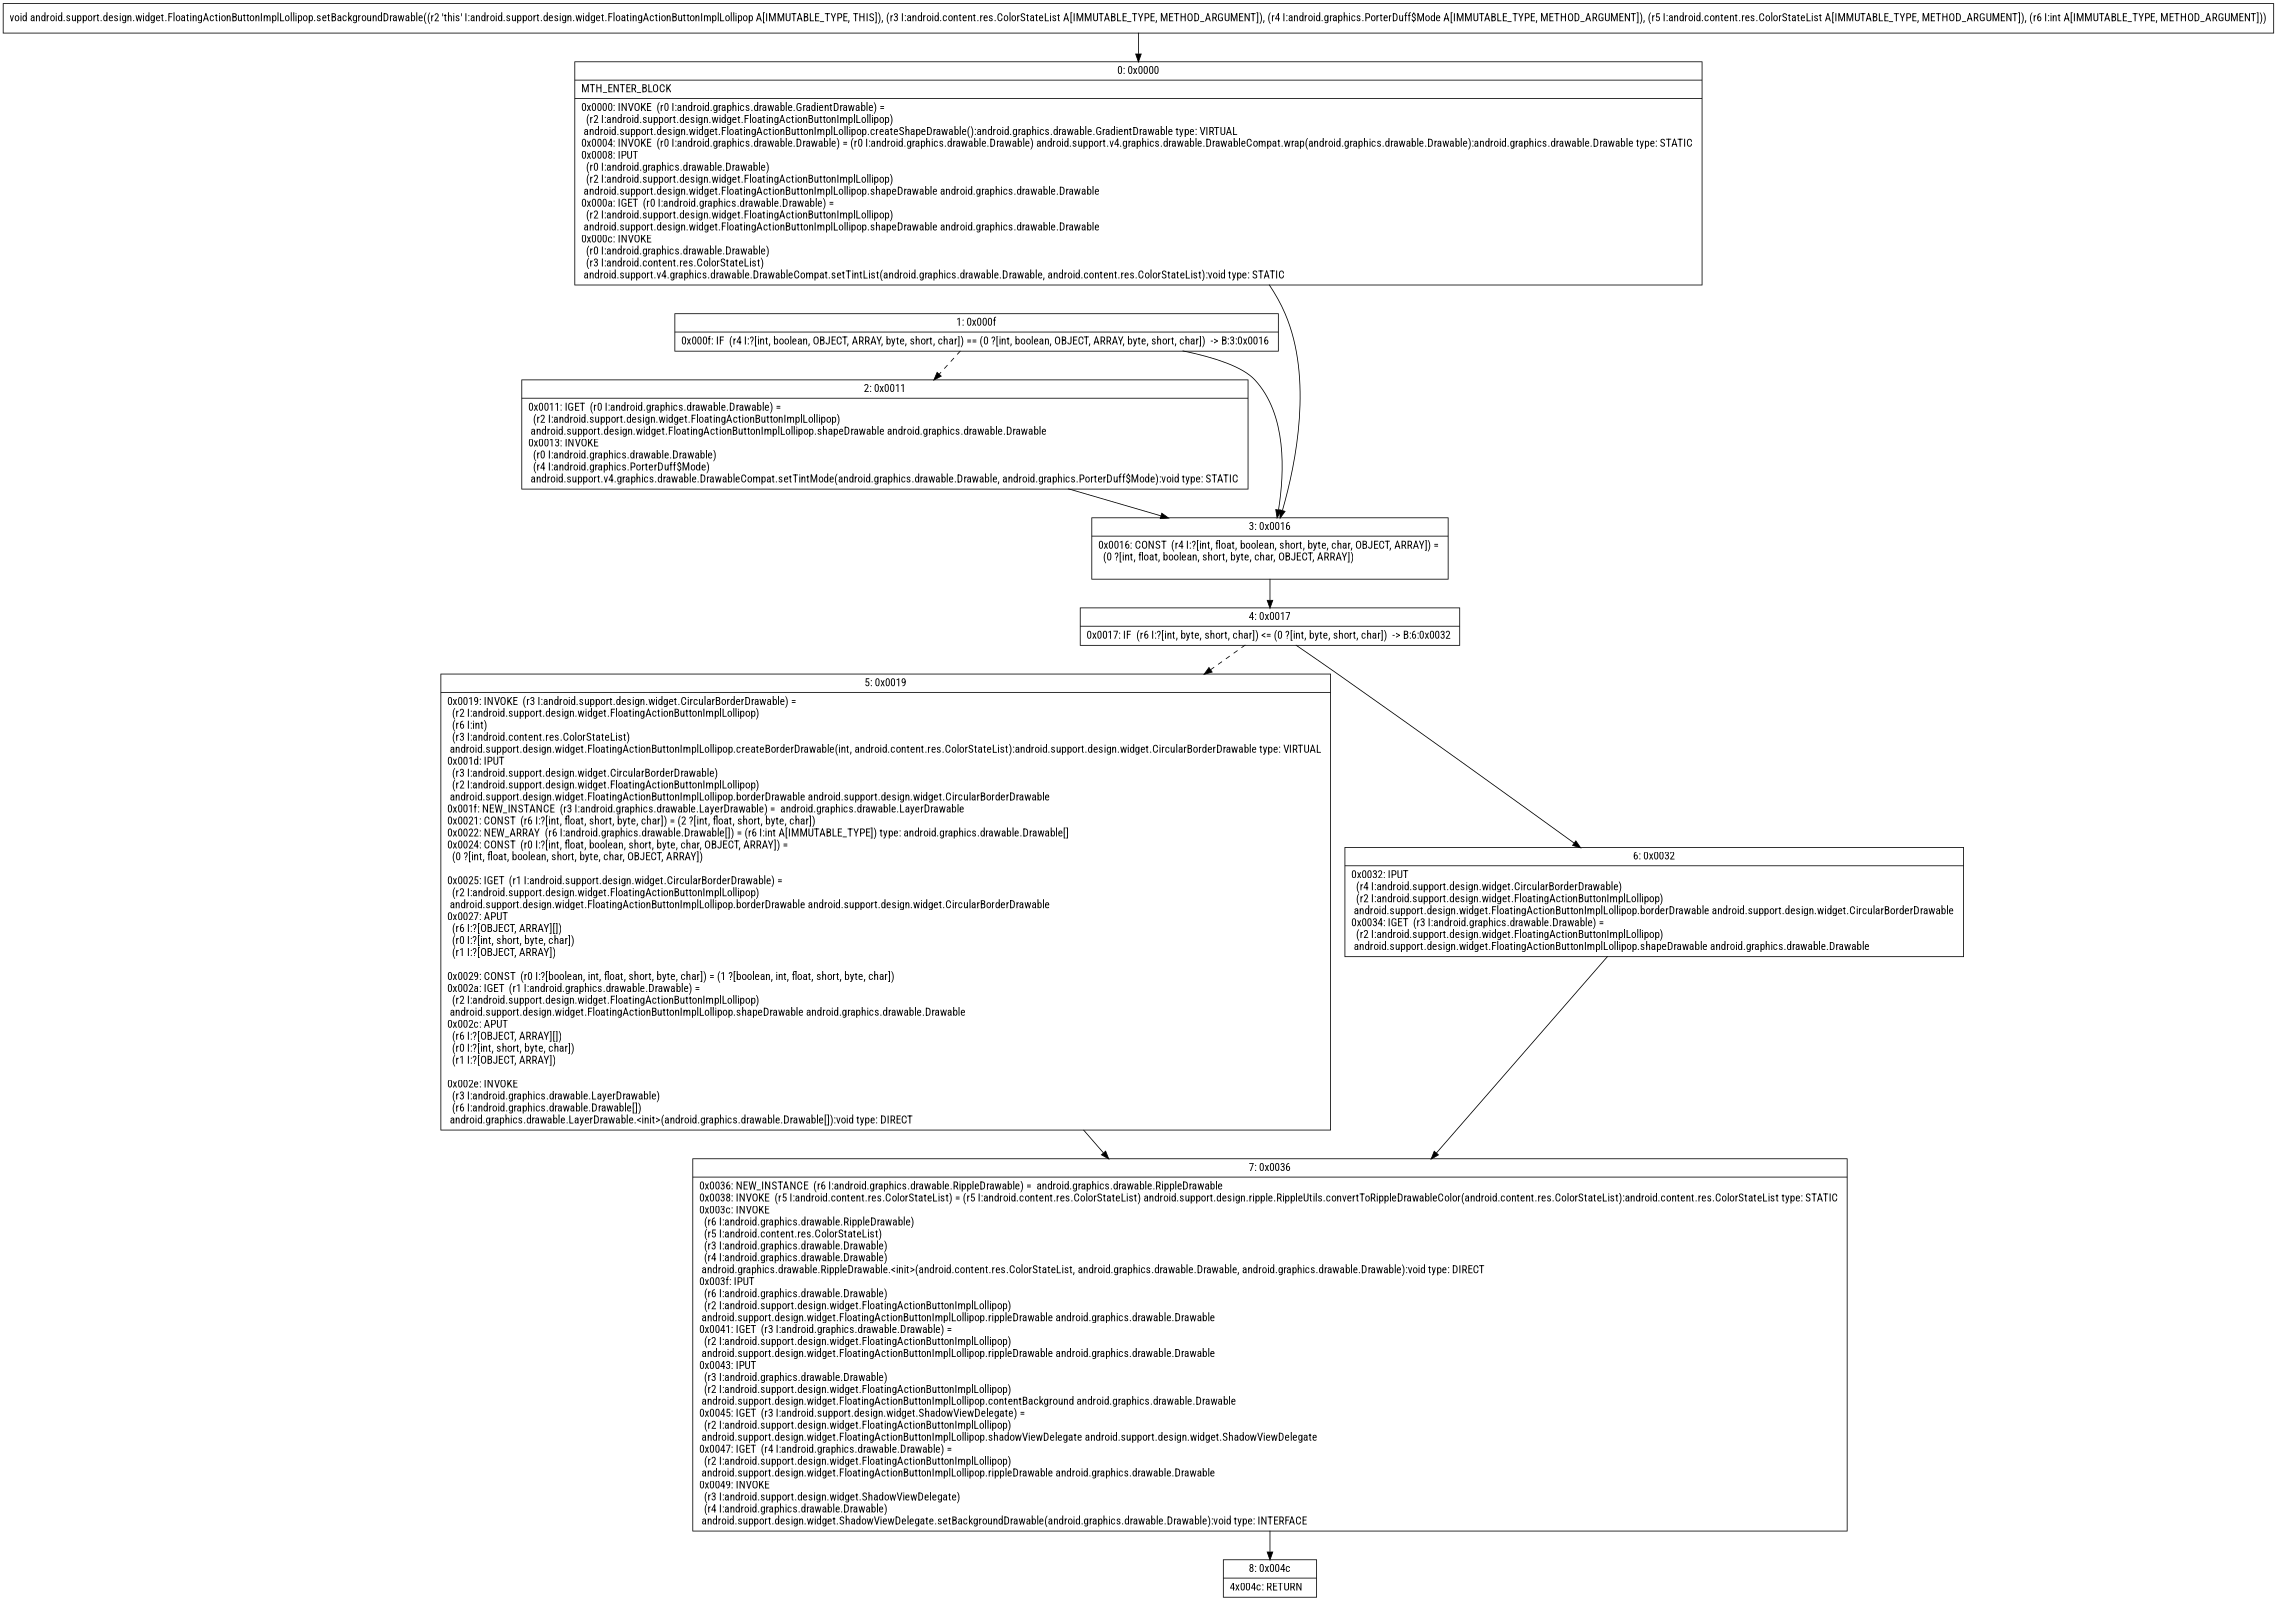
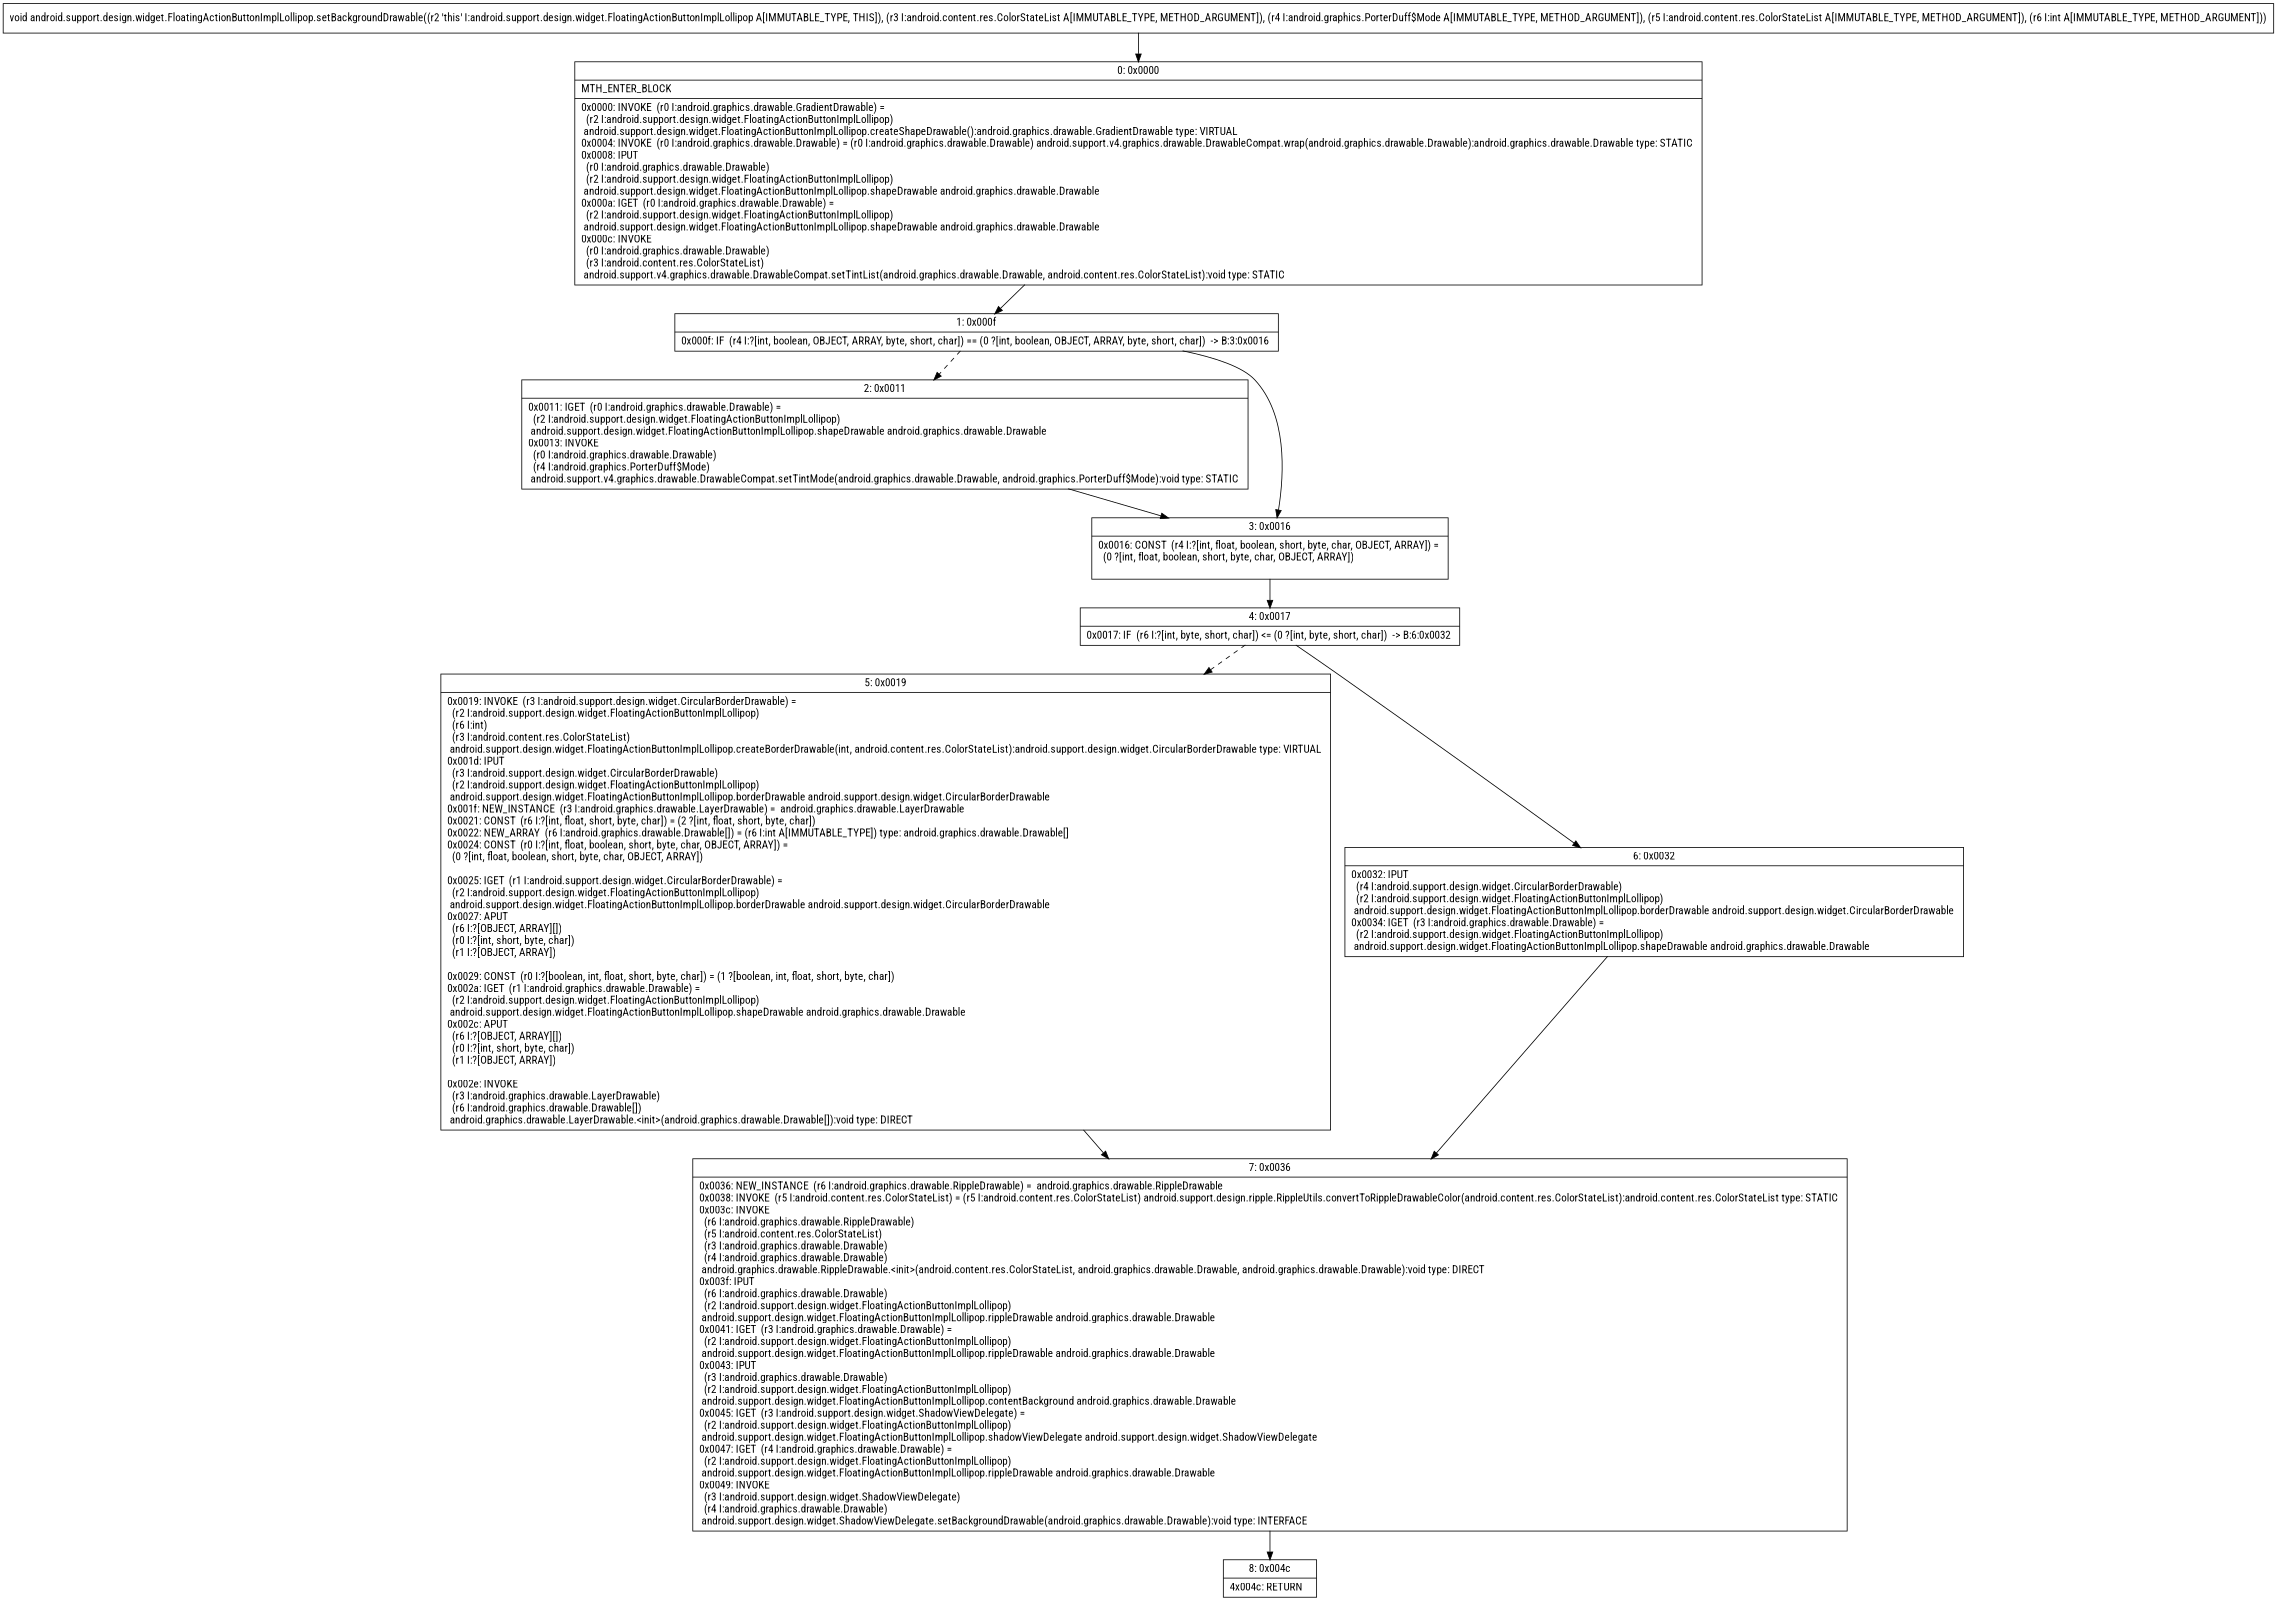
(1300, 395) -> (1013, 296)
